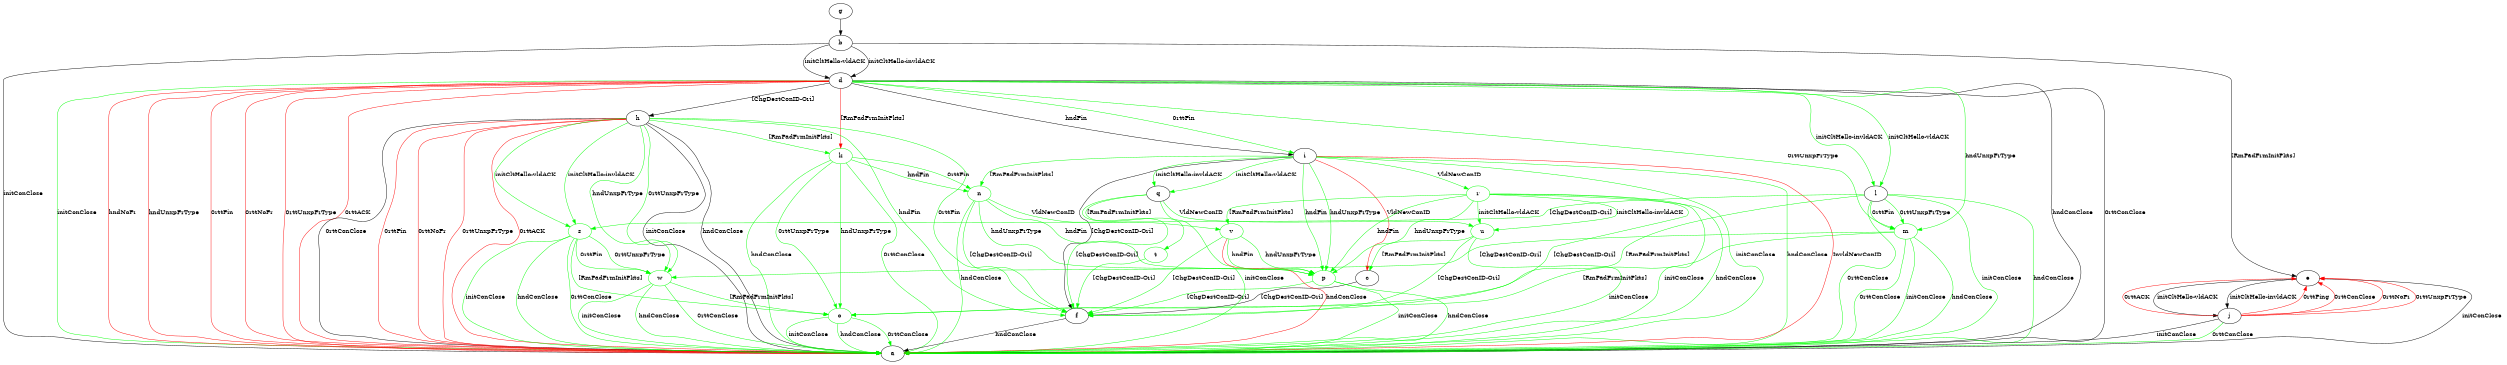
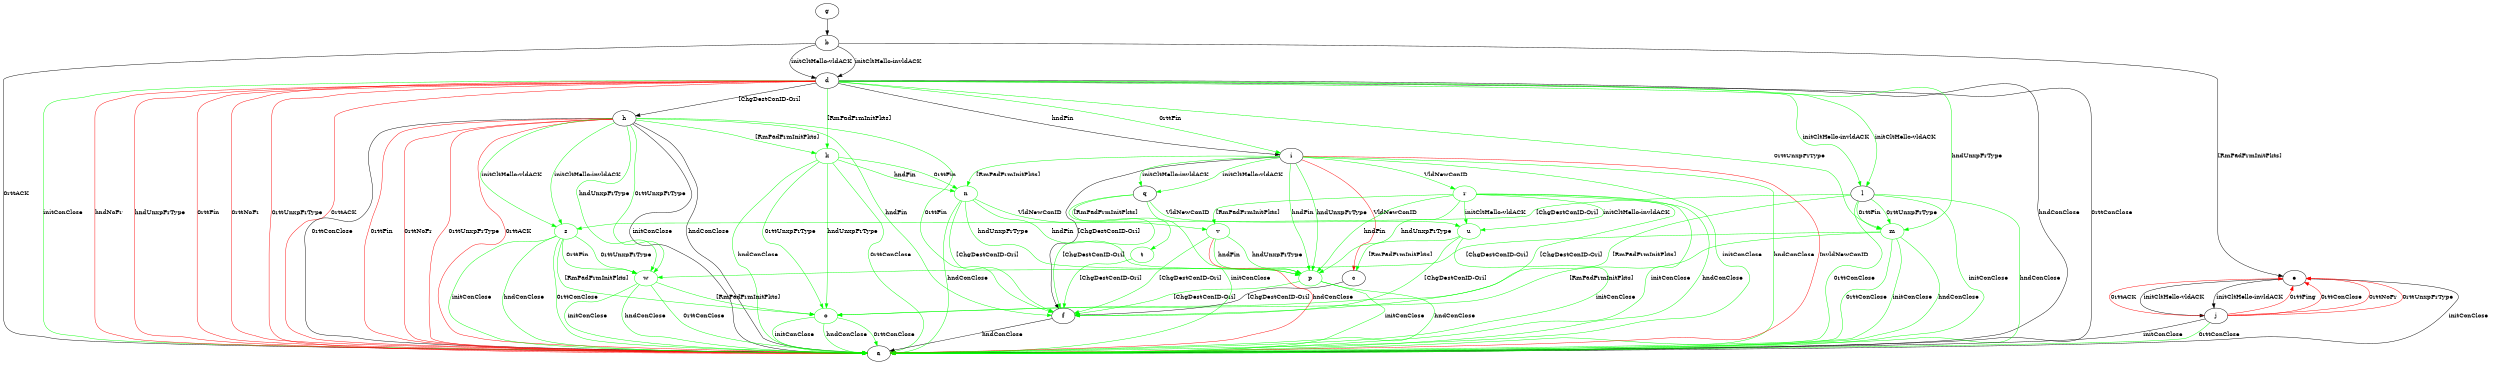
(841, 116) -> (827, 116)
(24, 194) -> (17, 194)
